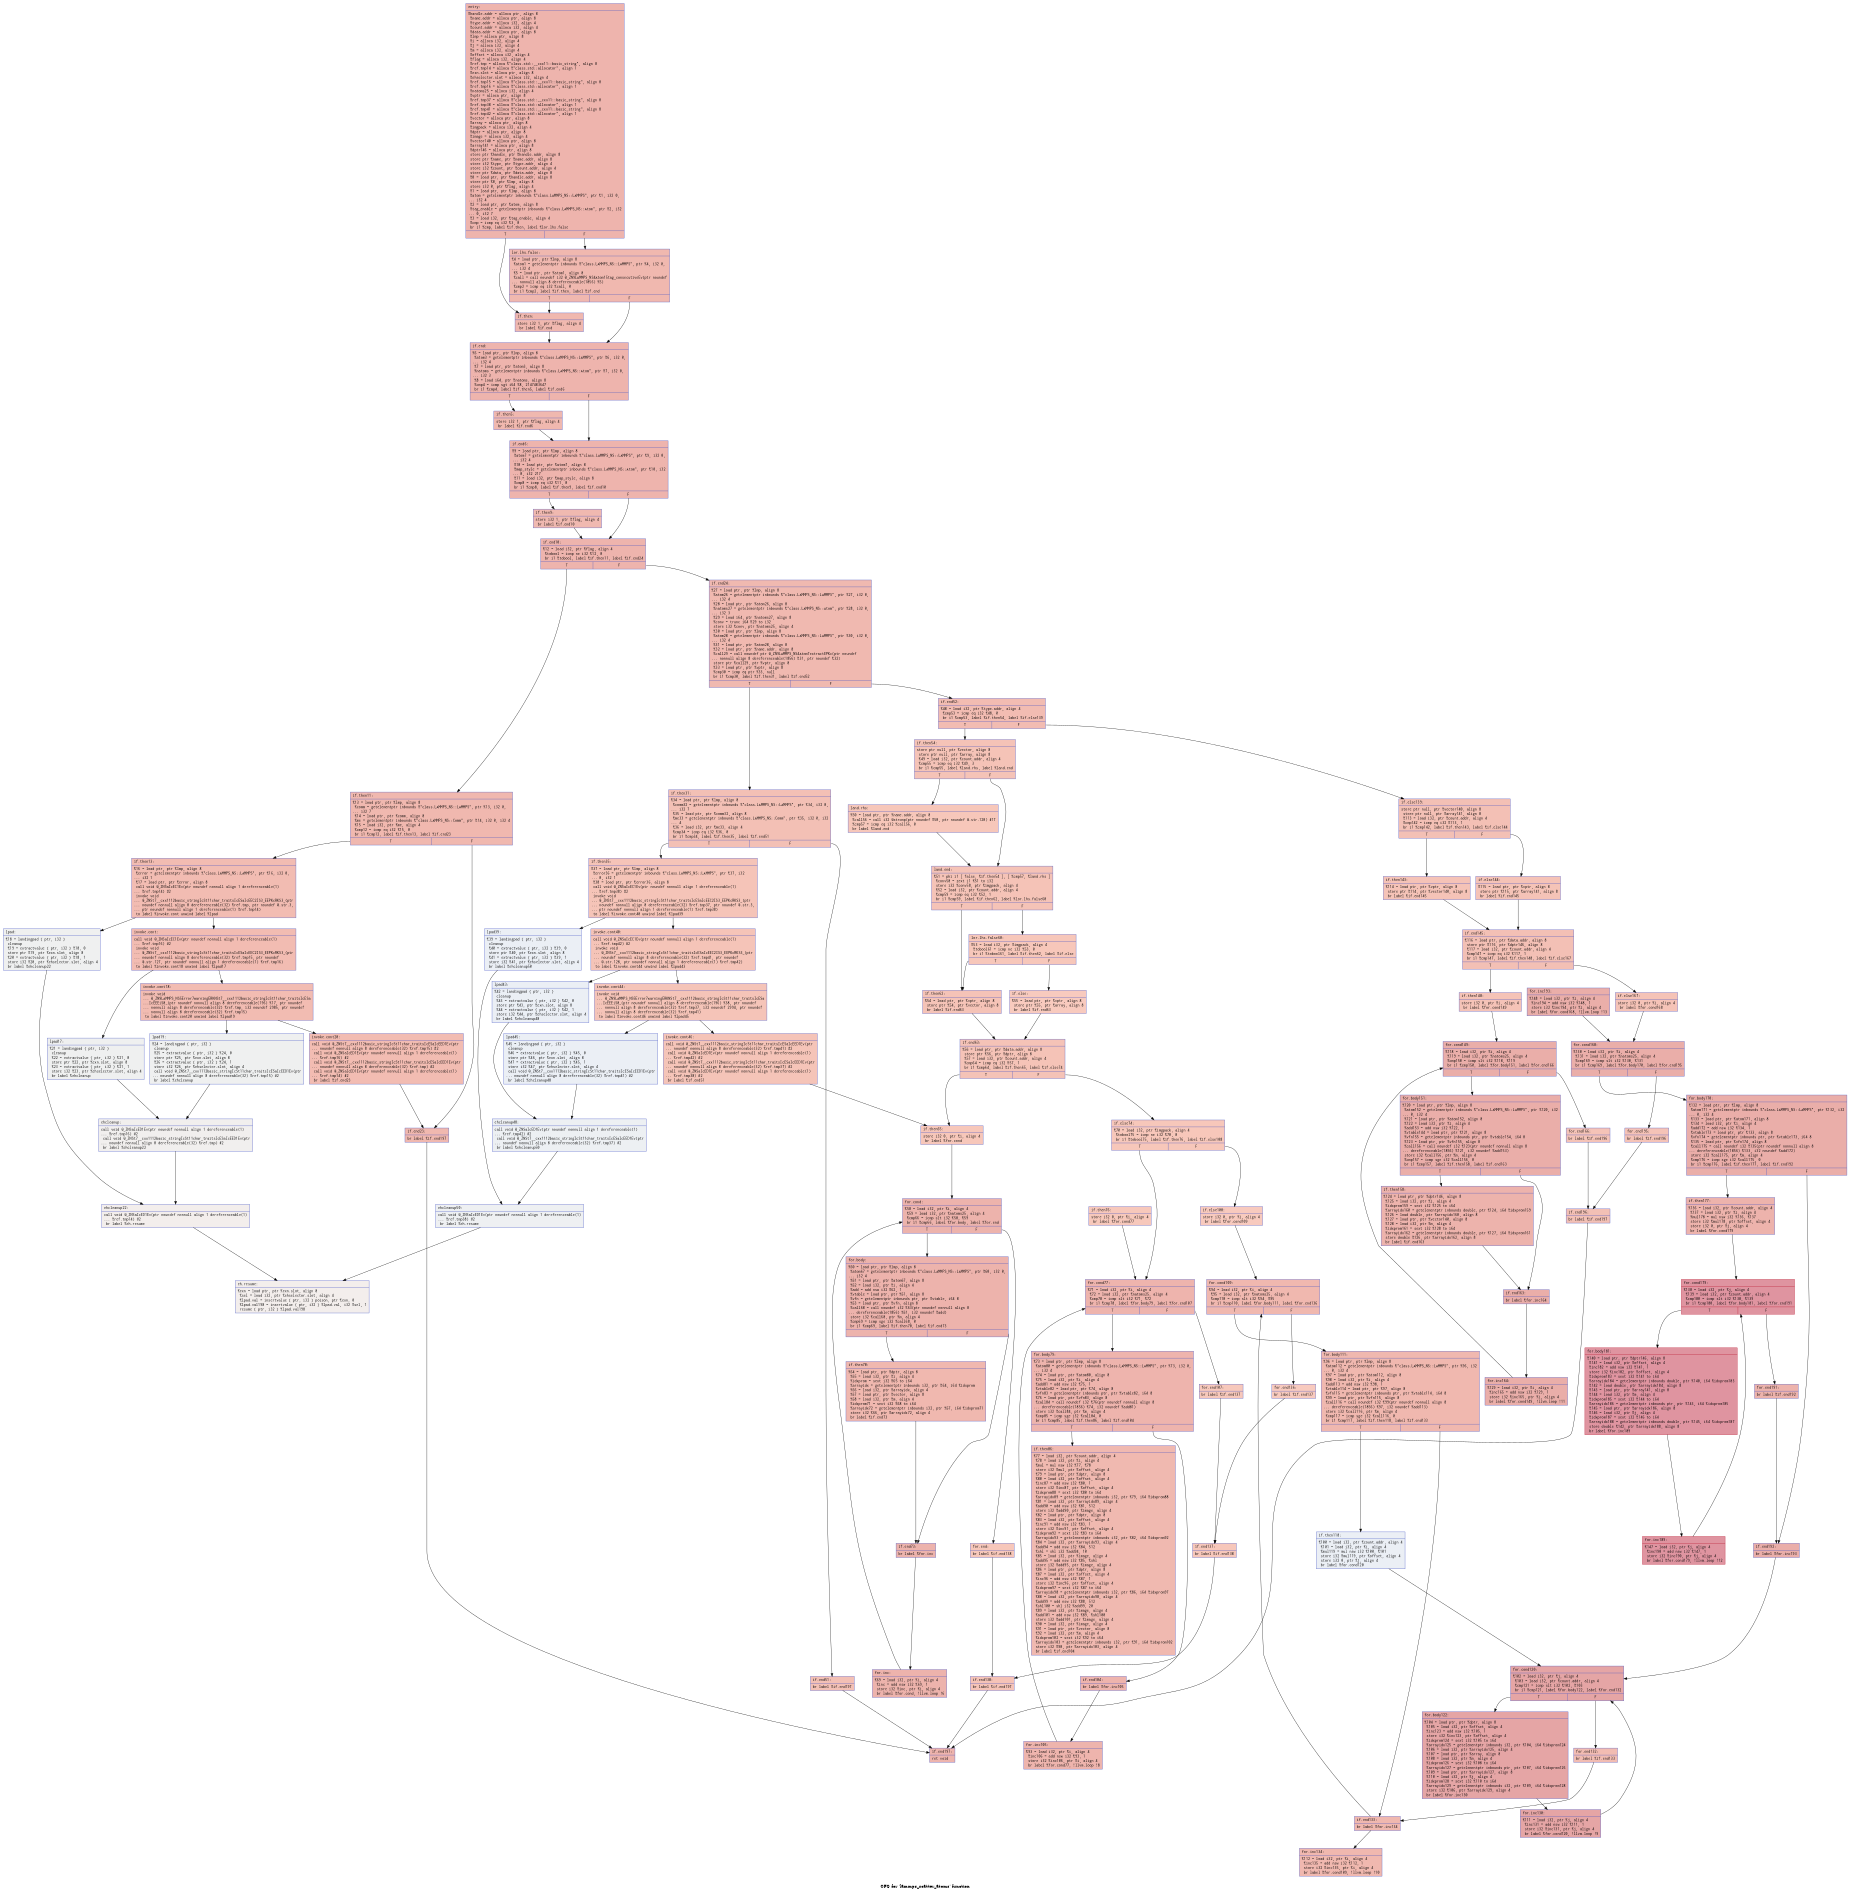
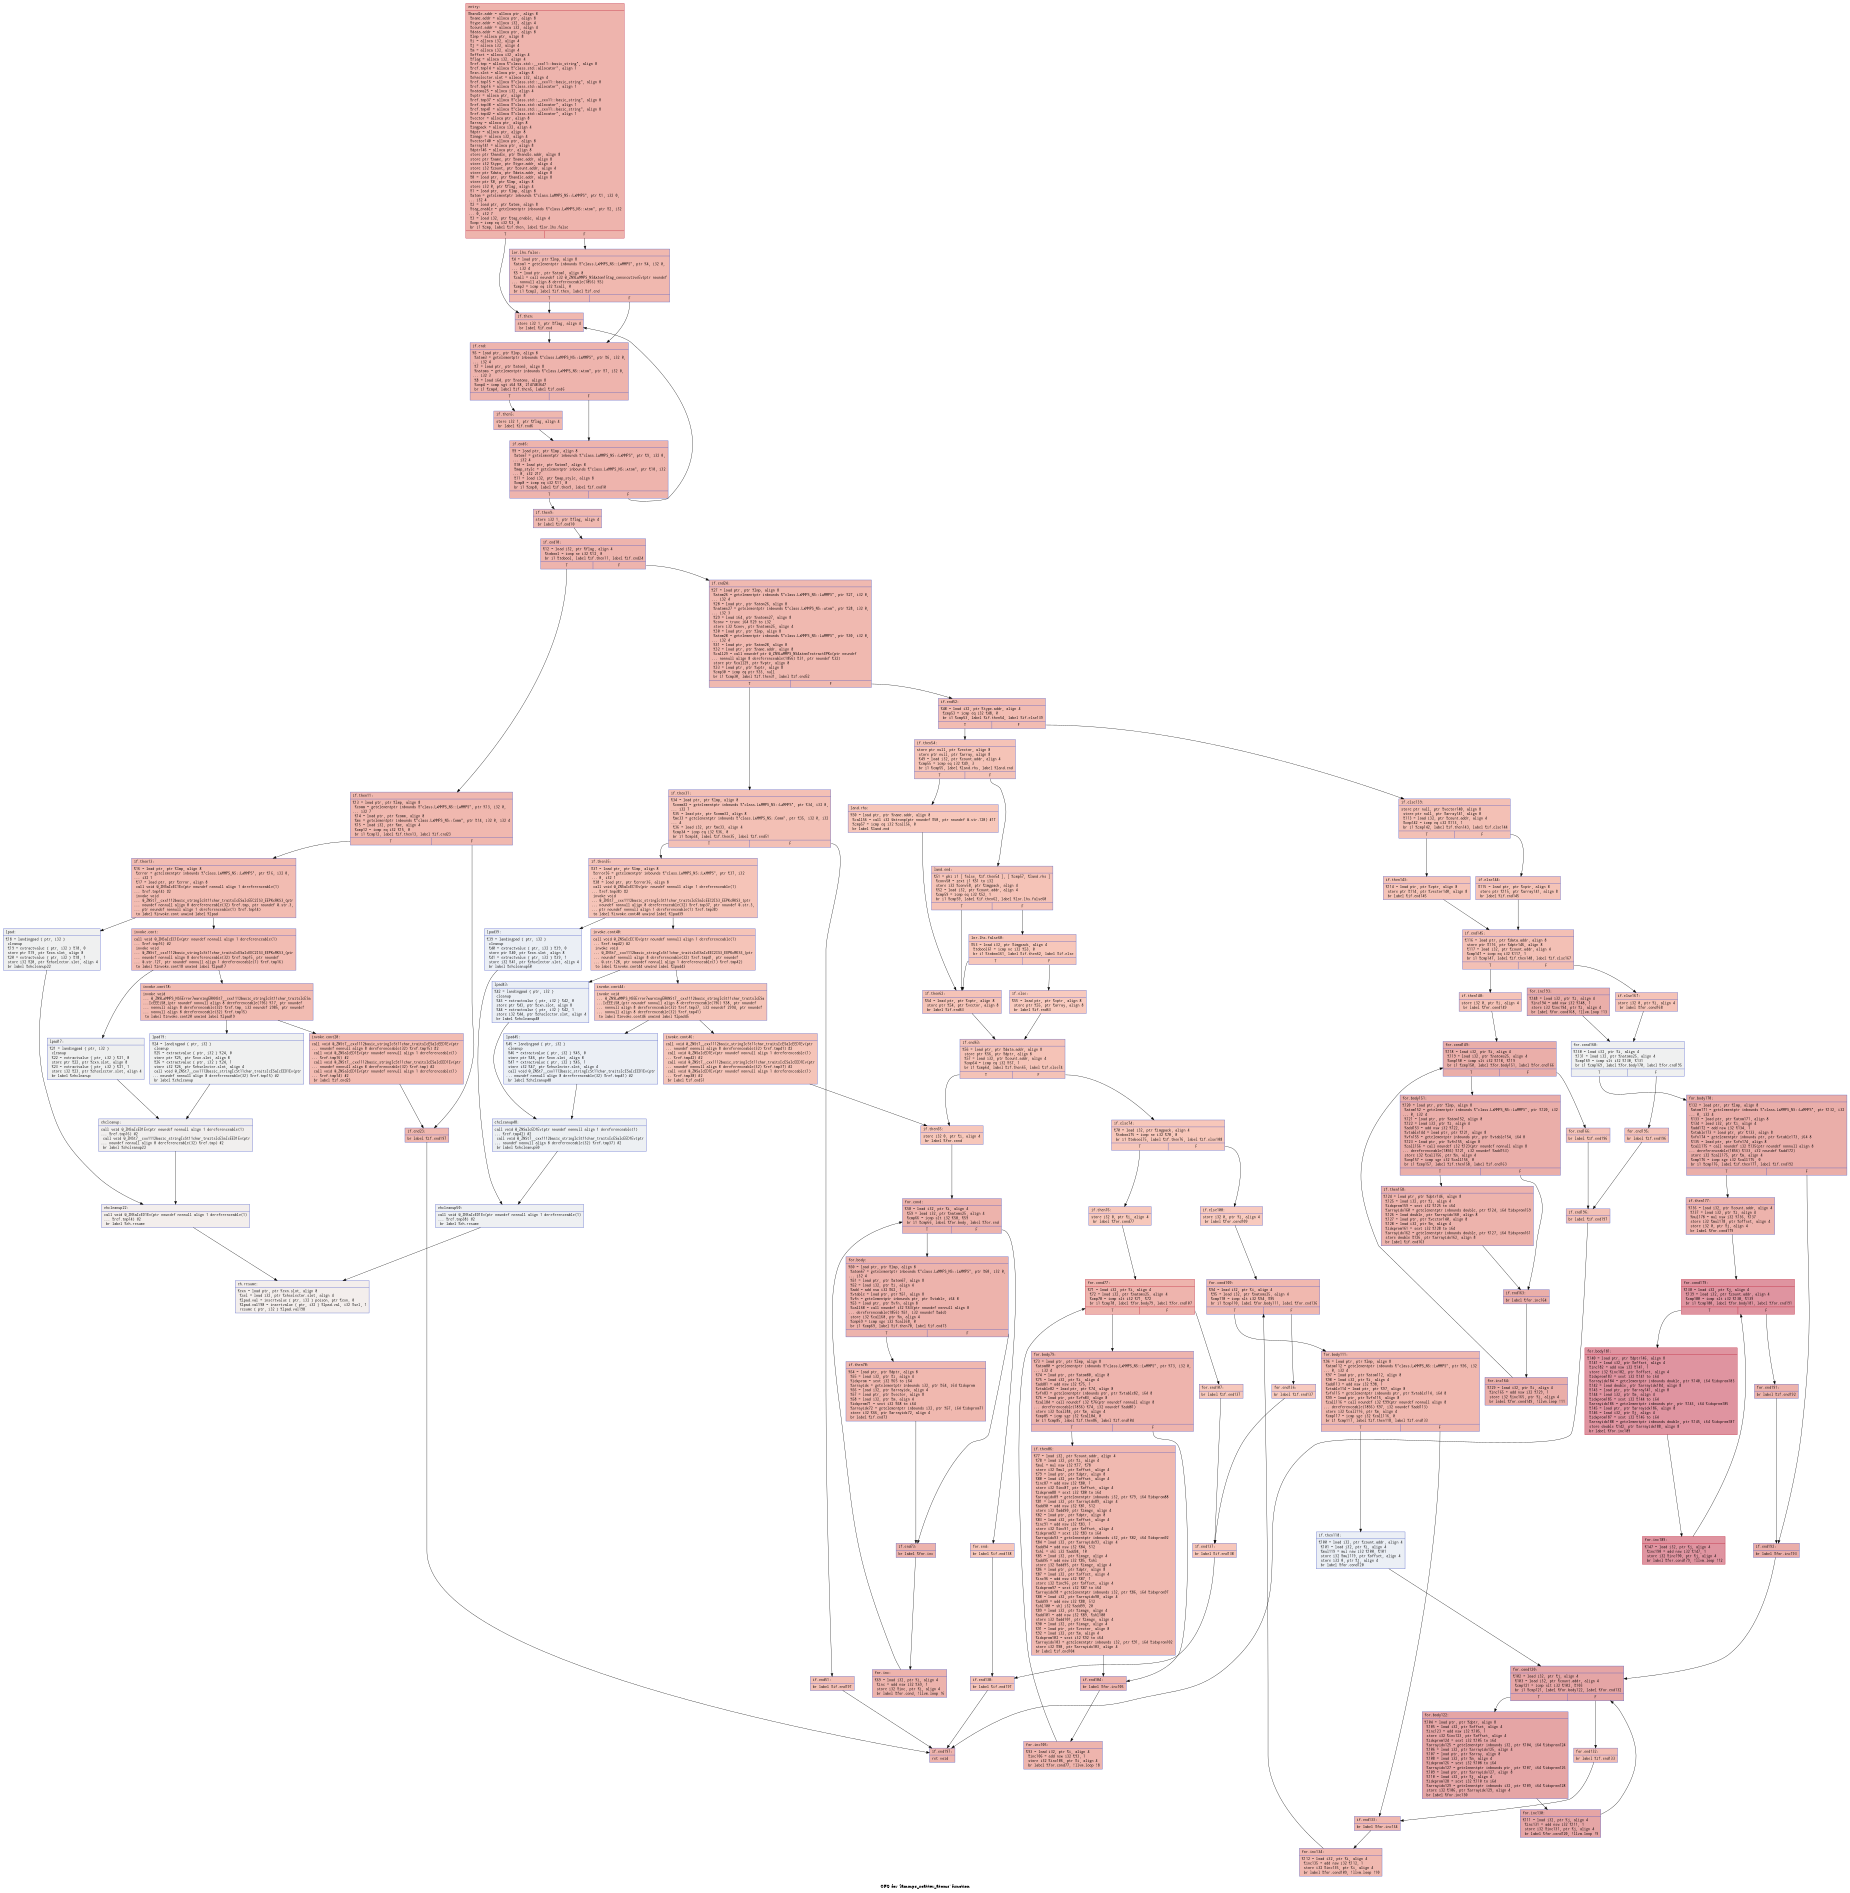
(545, 121) -> (545, 121)
(623, 519) -> (685, 411)
(953, 848) -> (928, 912)
(1628, 1059) -> (1628, 1059)
(1157, 1212) -> (1135, 1178)
(1140, 1297) -> (1140, 1297)
(1261, 1584) -> (1268, 1592)
none -> (1103, 1663)
